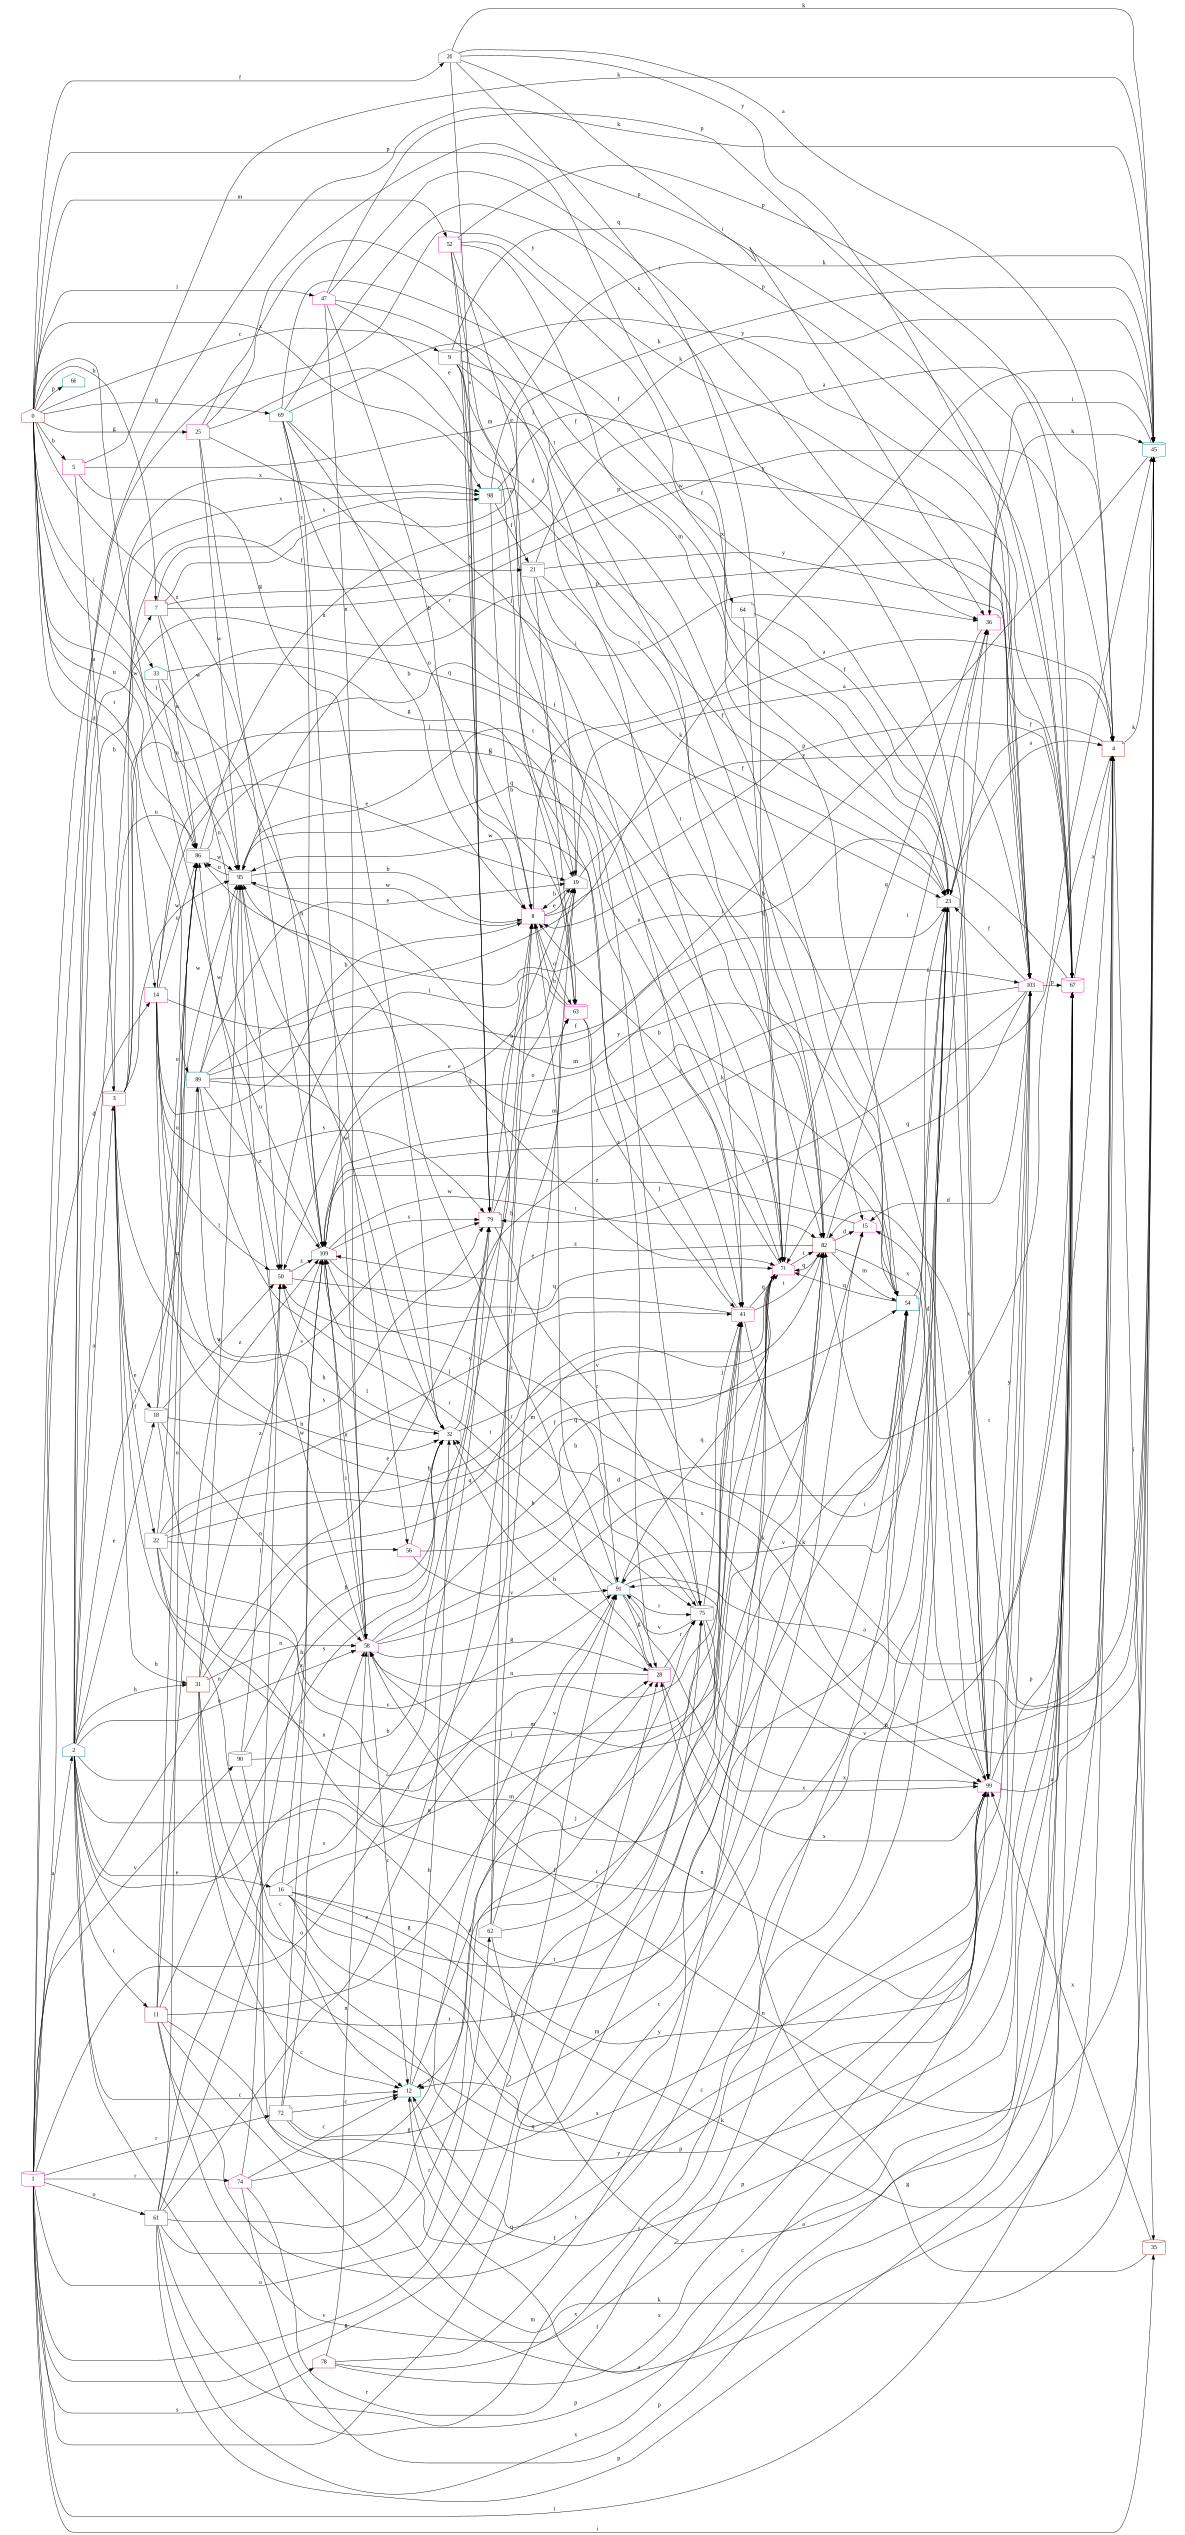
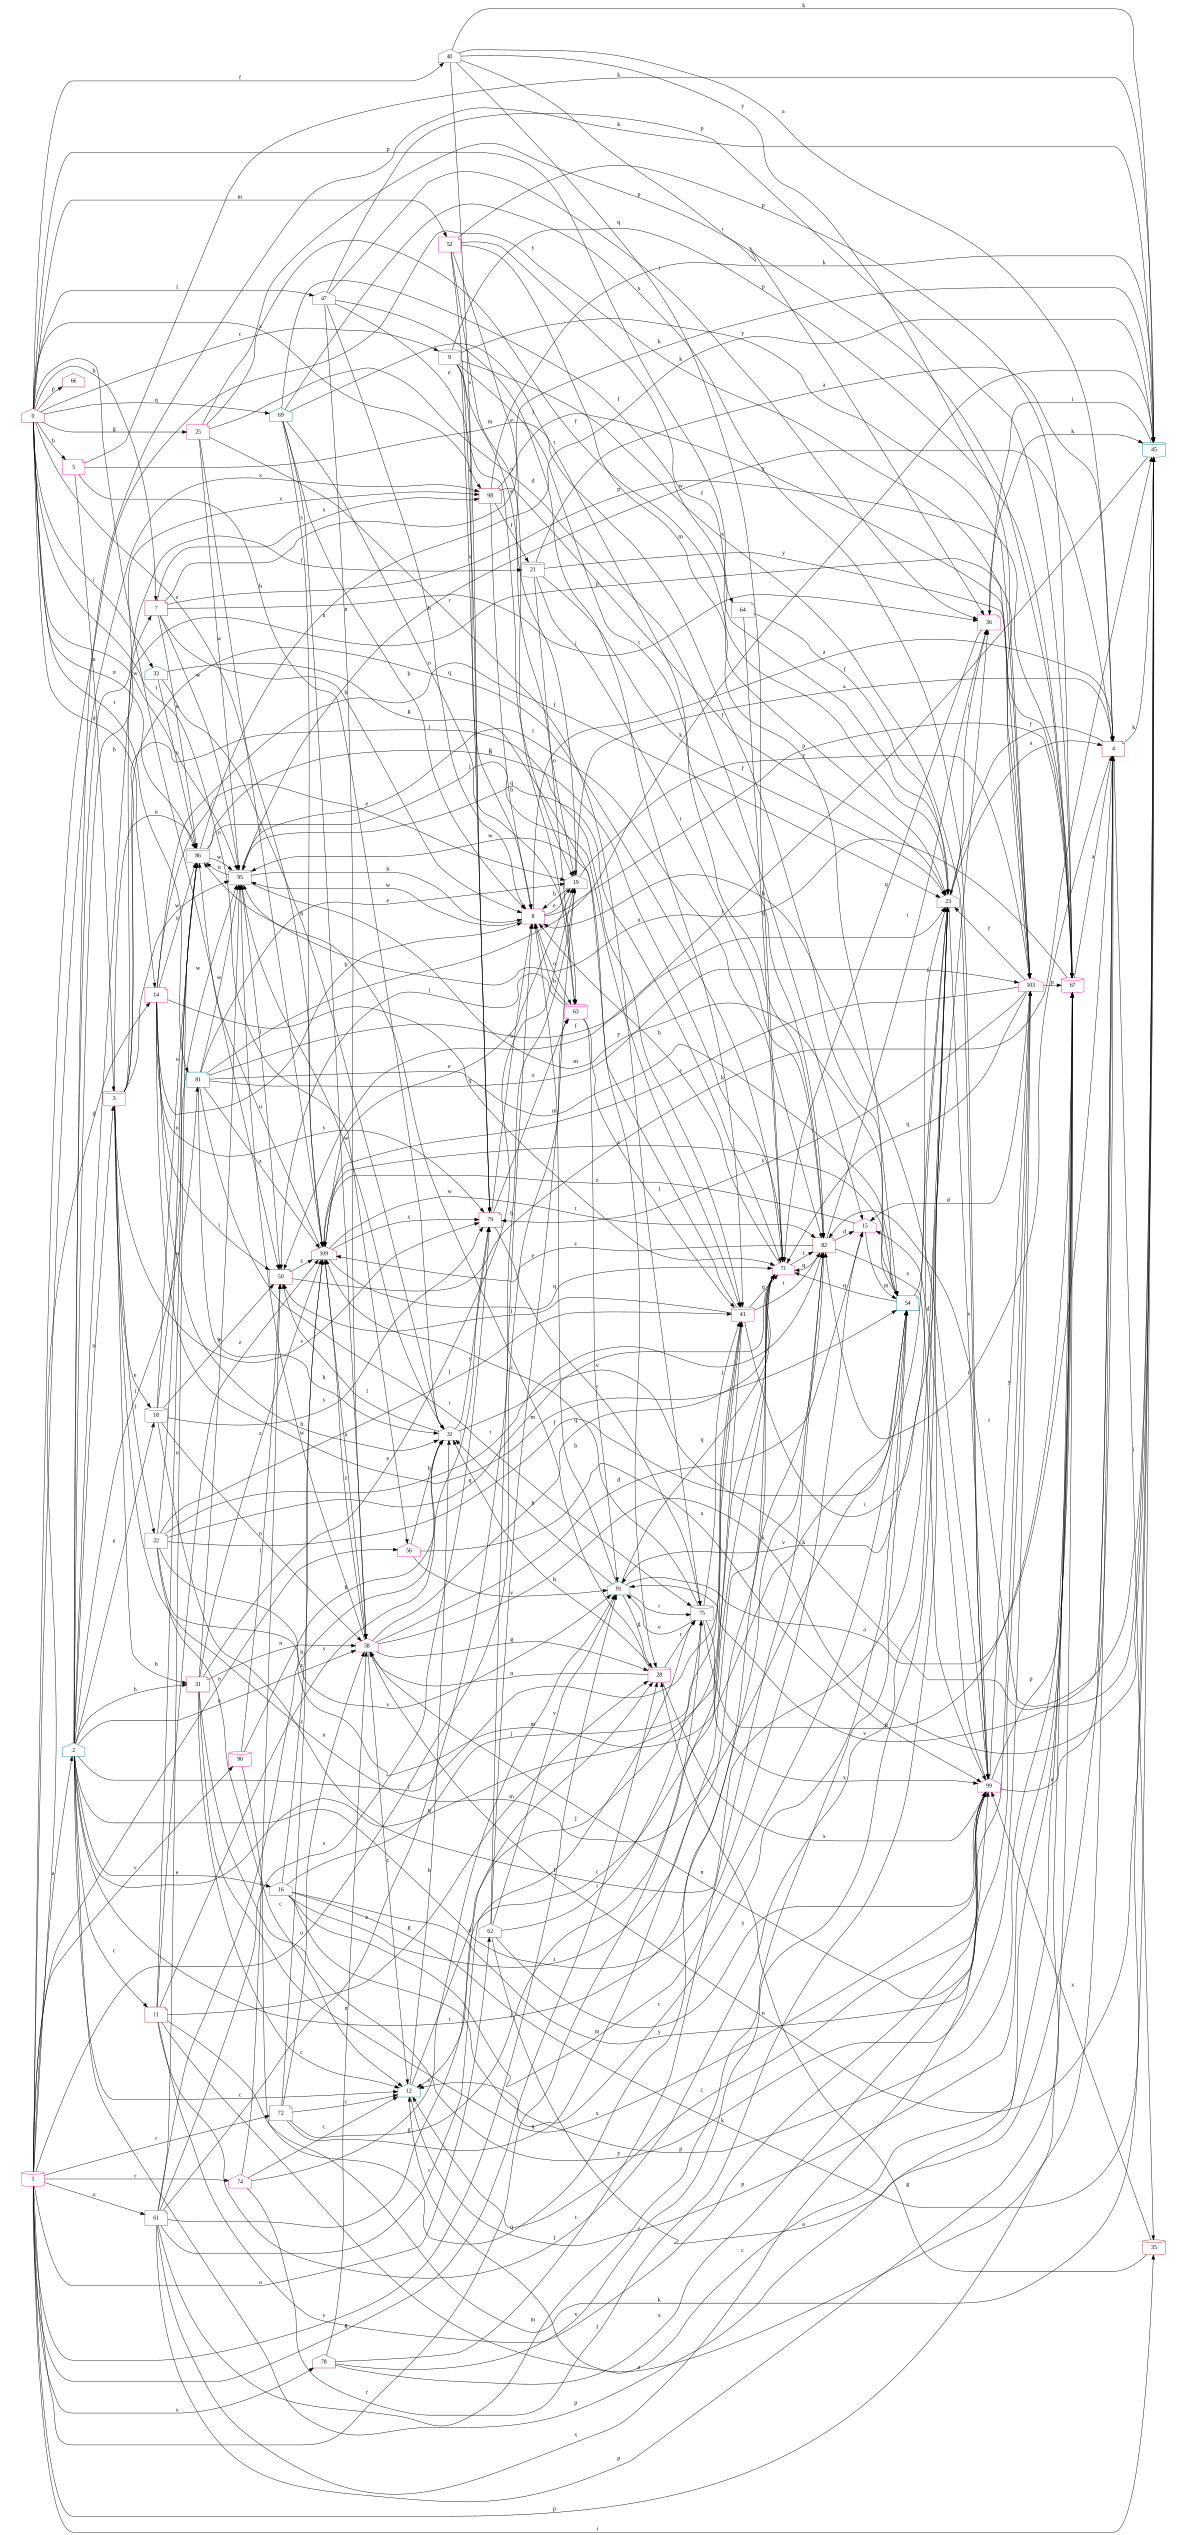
(450, 57) -> (450, 57)
(324, 299) -> (324, 299)
(74, 381) -> (74, 381)
(490, 496) -> (490, 496)
(260, 586) -> (260, 586)
(612, 807) -> (599, 909)
(198, 1080) -> (198, 1080)
(860, 1279) -> (873, 1267)
(485, 1336) -> (362, 727)
(492, 1405) -> none
(240, 1759) -> (240, 1759)
(742, 1791) -> (752, 1930)
(1019, 2097) -> none
(554, 2509) -> (554, 2509)
